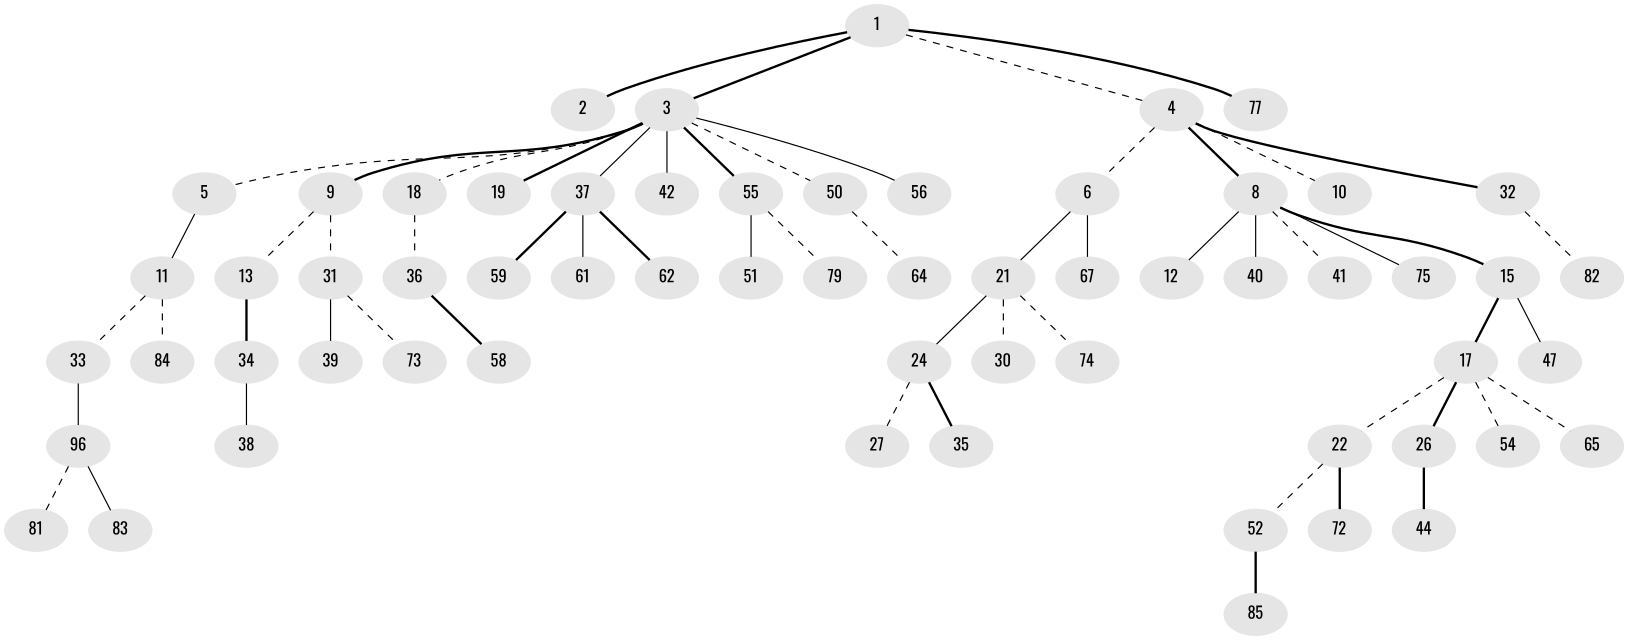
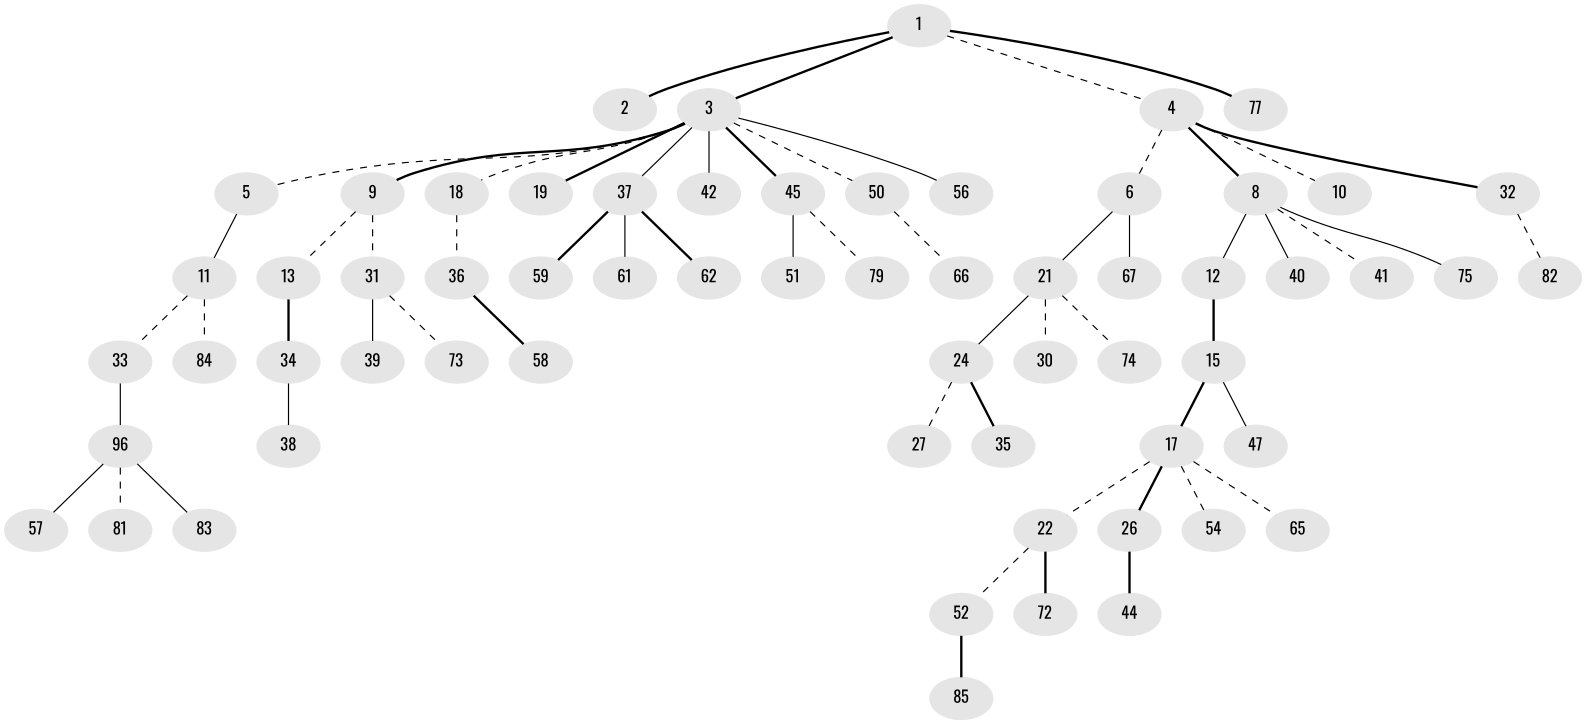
(751, 194) -> (793, 194)
(1382, 236) -> (1214, 320)
(919, 278) -> (961, 278)
none -> (36, 530)
